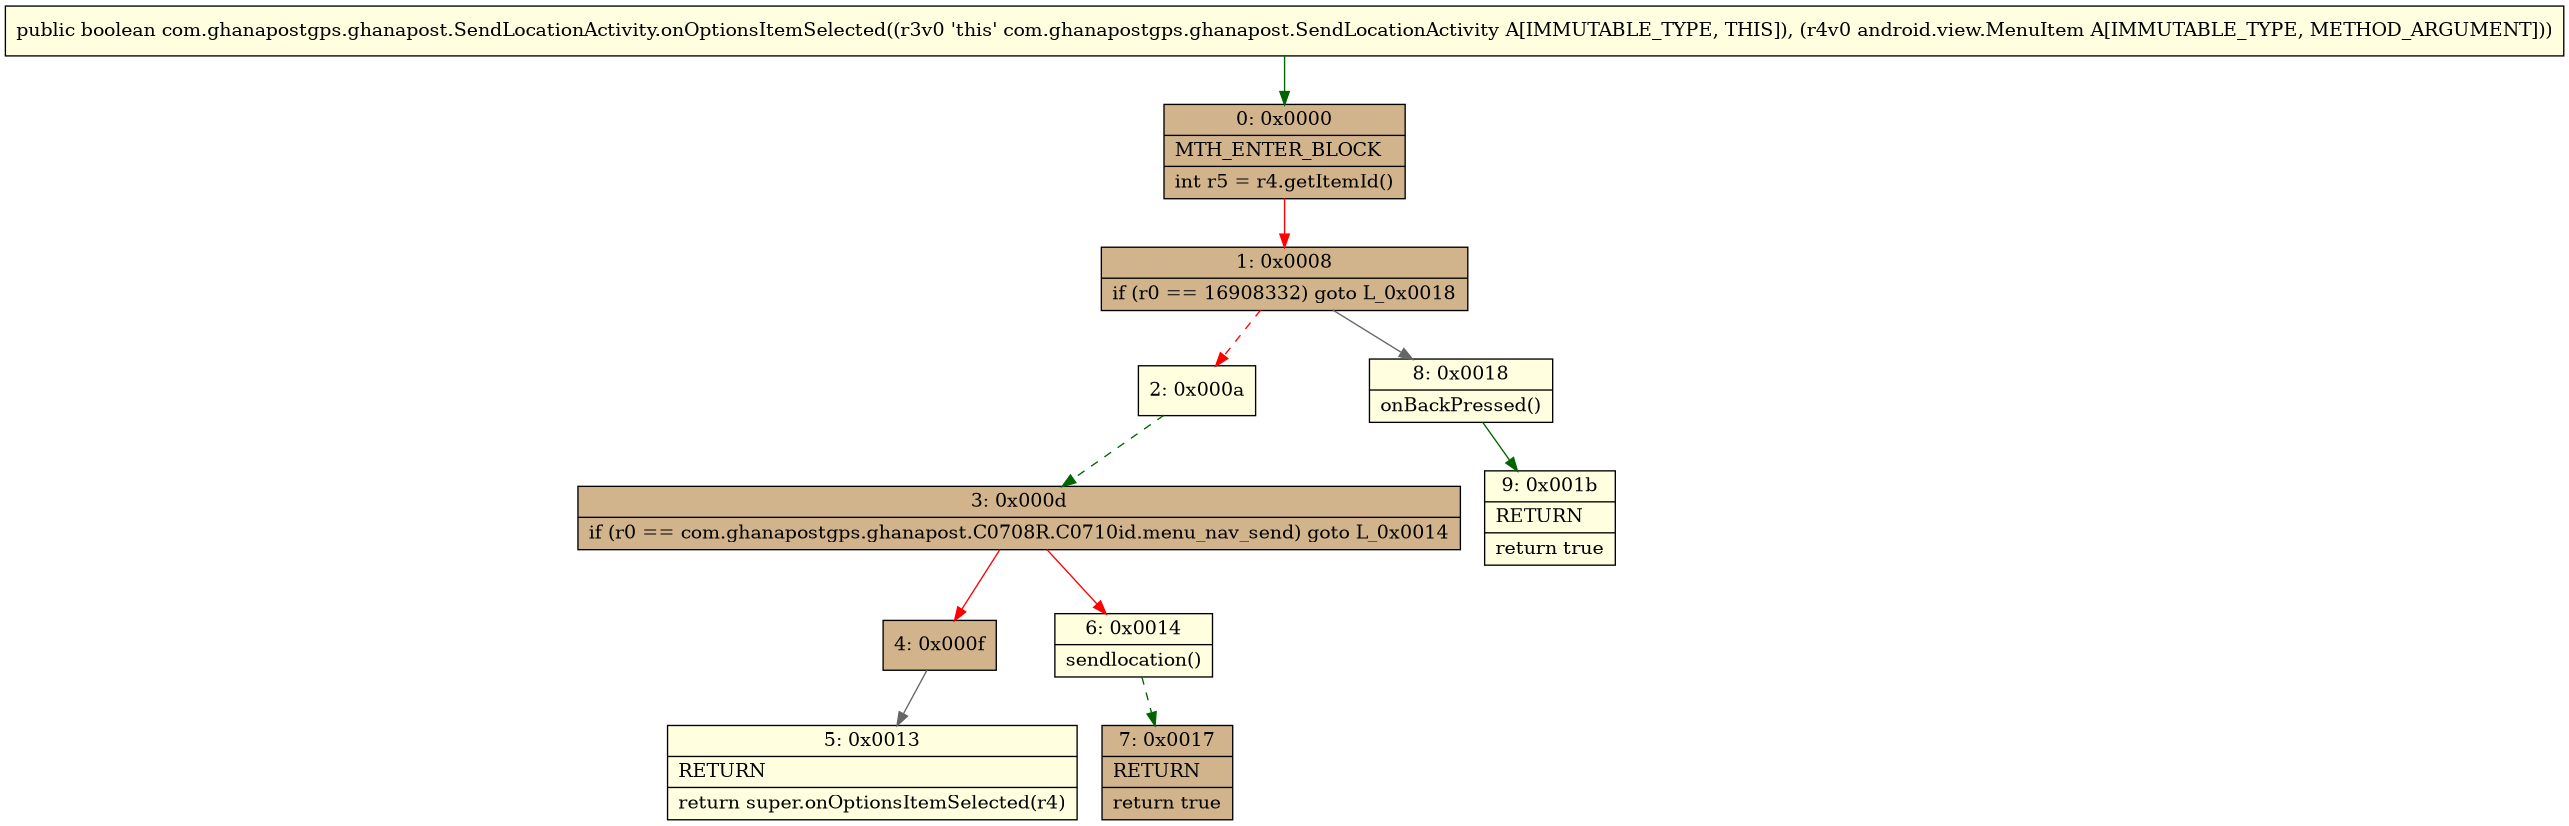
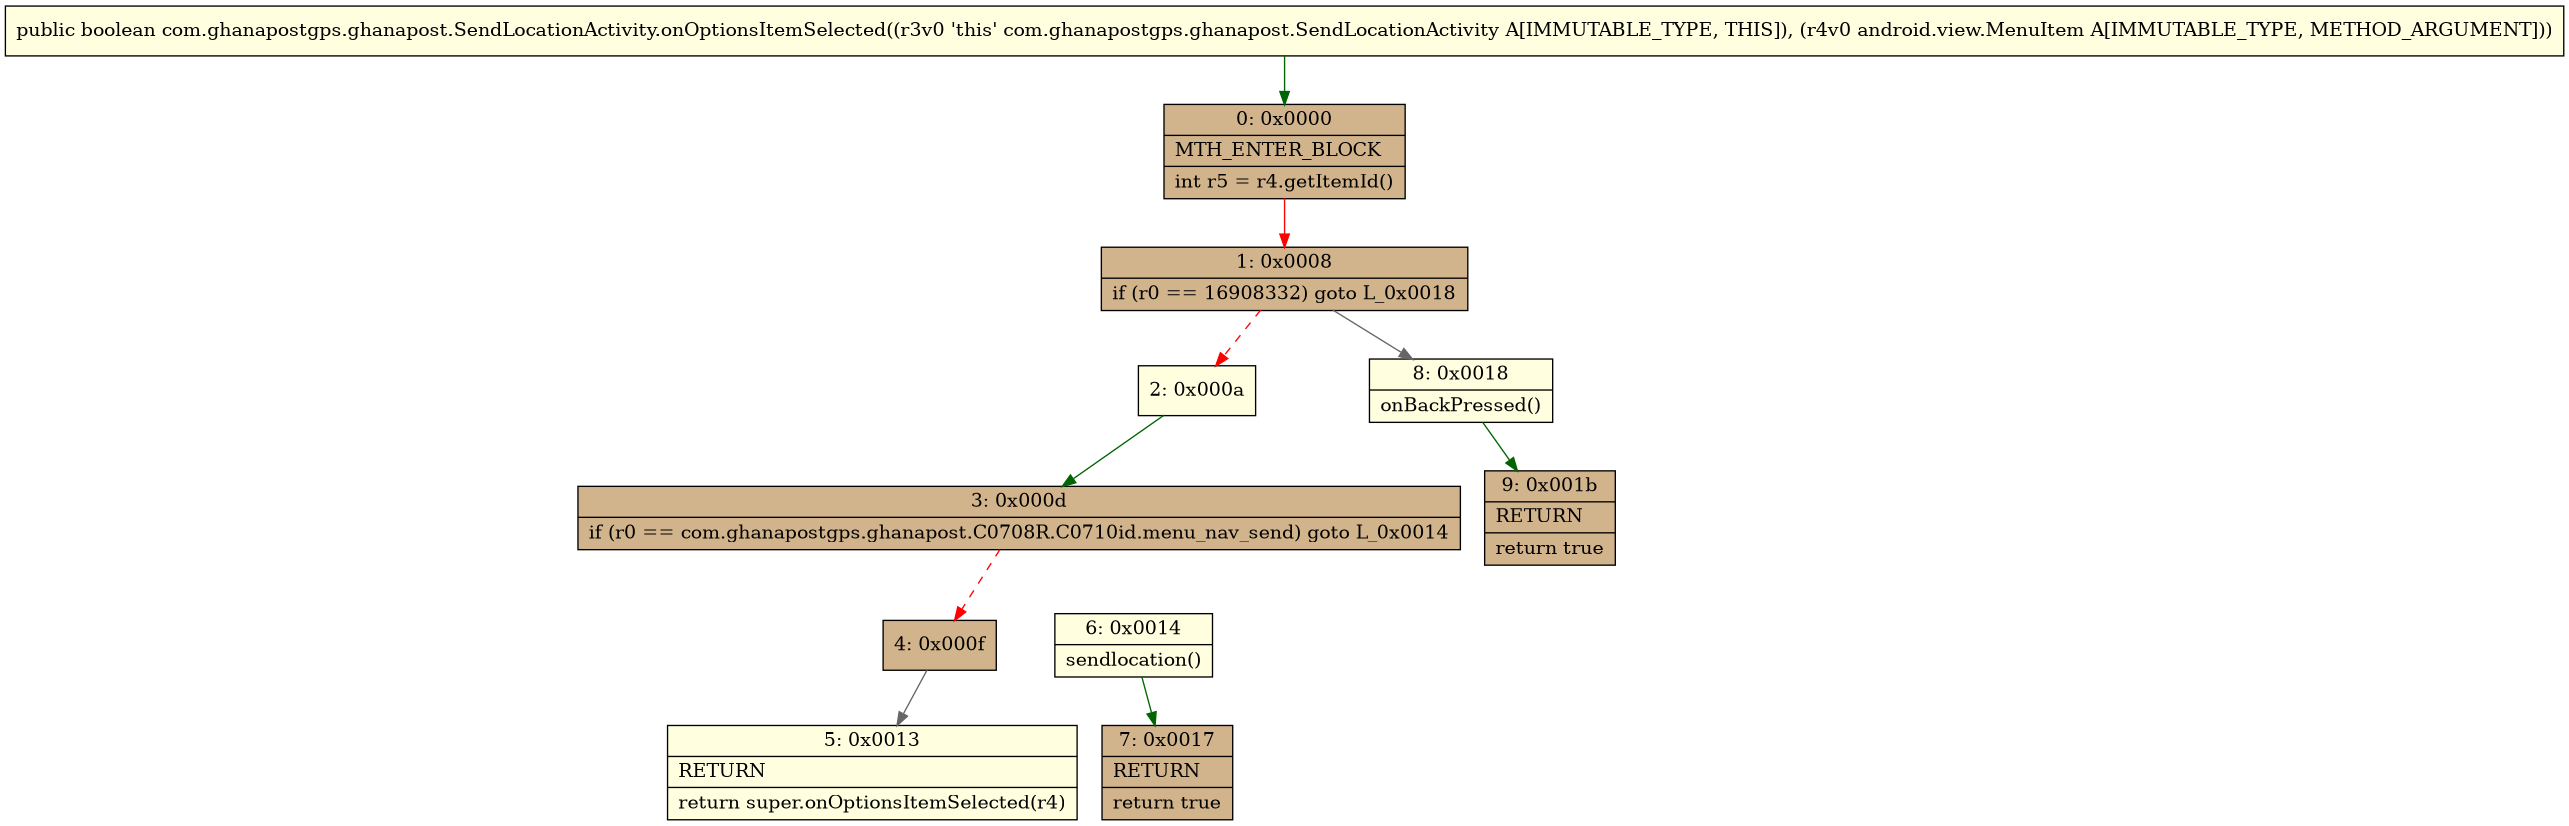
(1119, 447) -> (1119, 447)
(1550, 518) -> (1550, 518)
(1072, 577) -> none
(981, 579) -> (981, 579)
(1147, 695) -> (1147, 695)
